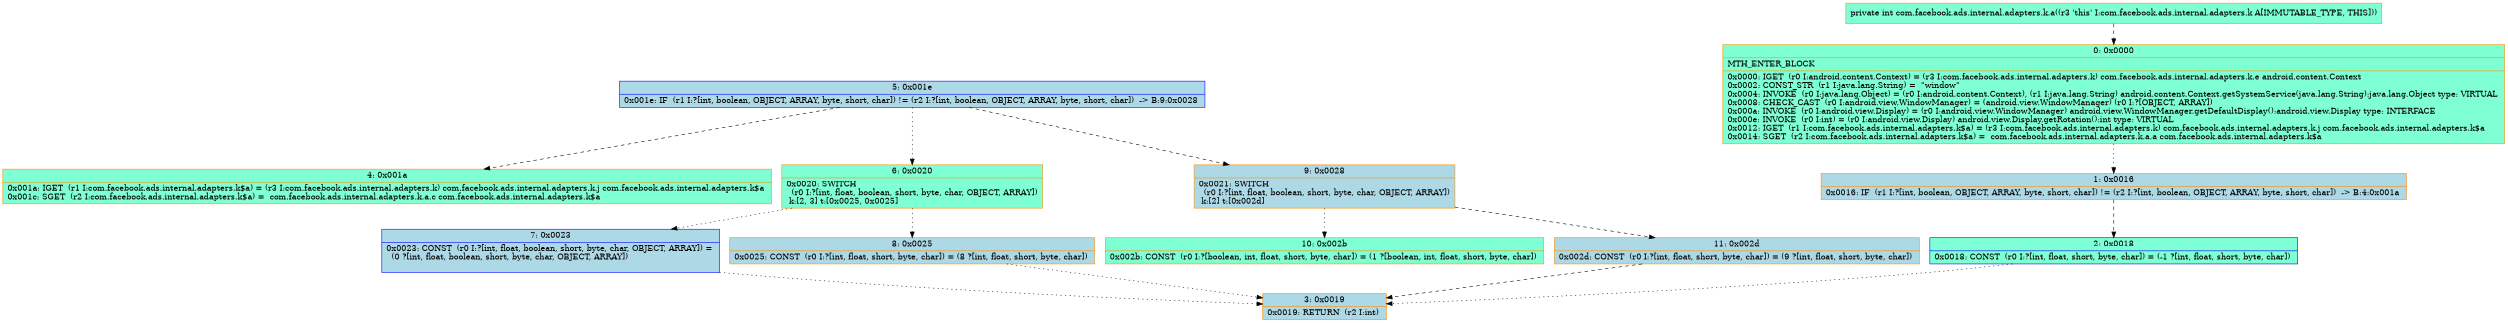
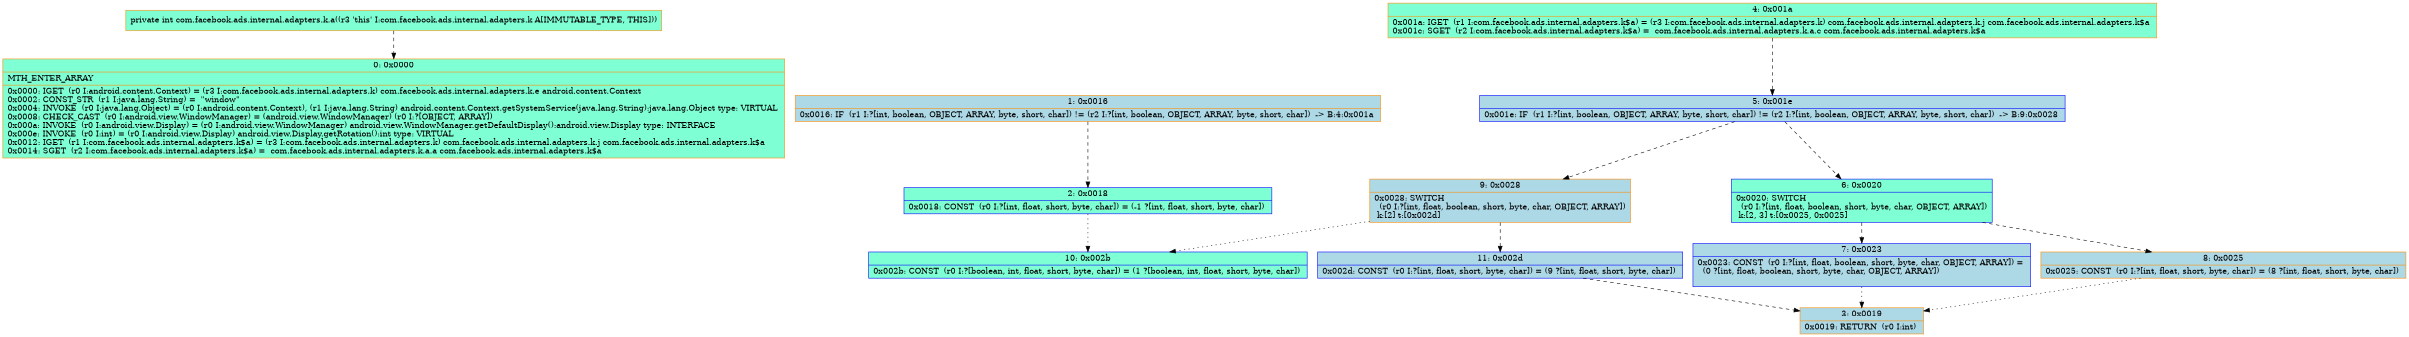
(1771, 64) -> (50, 78)
(912, 133) -> (1811, 148)
(665, 138) -> (1772, 64)
(2114, 156) -> none
(1237, 184) -> (1412, 198)
(912, 186) -> (1862, 201)
(734, 218) -> (1862, 230)
(912, 220) -> (2064, 237)
(1325, 251) -> (1088, 265)
(1737, 251) -> (1500, 265)
(1703, 288) -> (1088, 230)
(1325, 313) -> (1862, 327)
